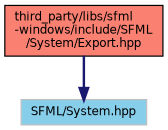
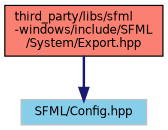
(84, 112) -> (84, 112)
